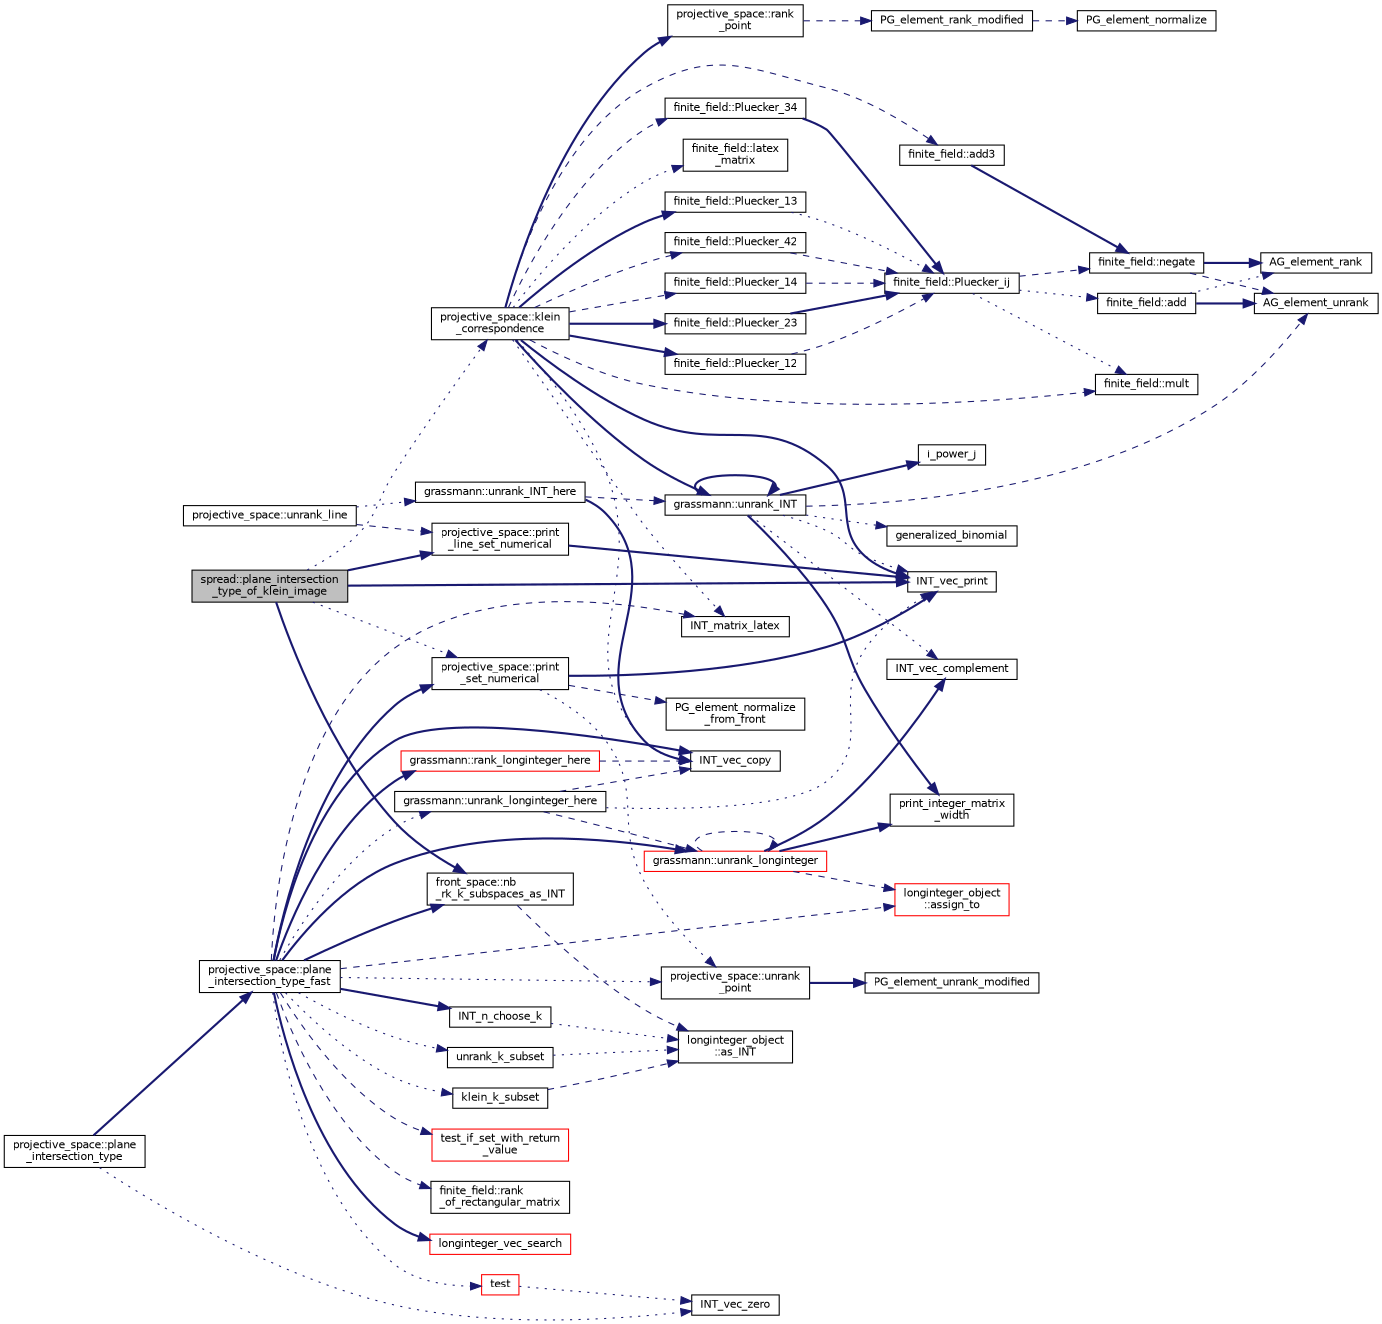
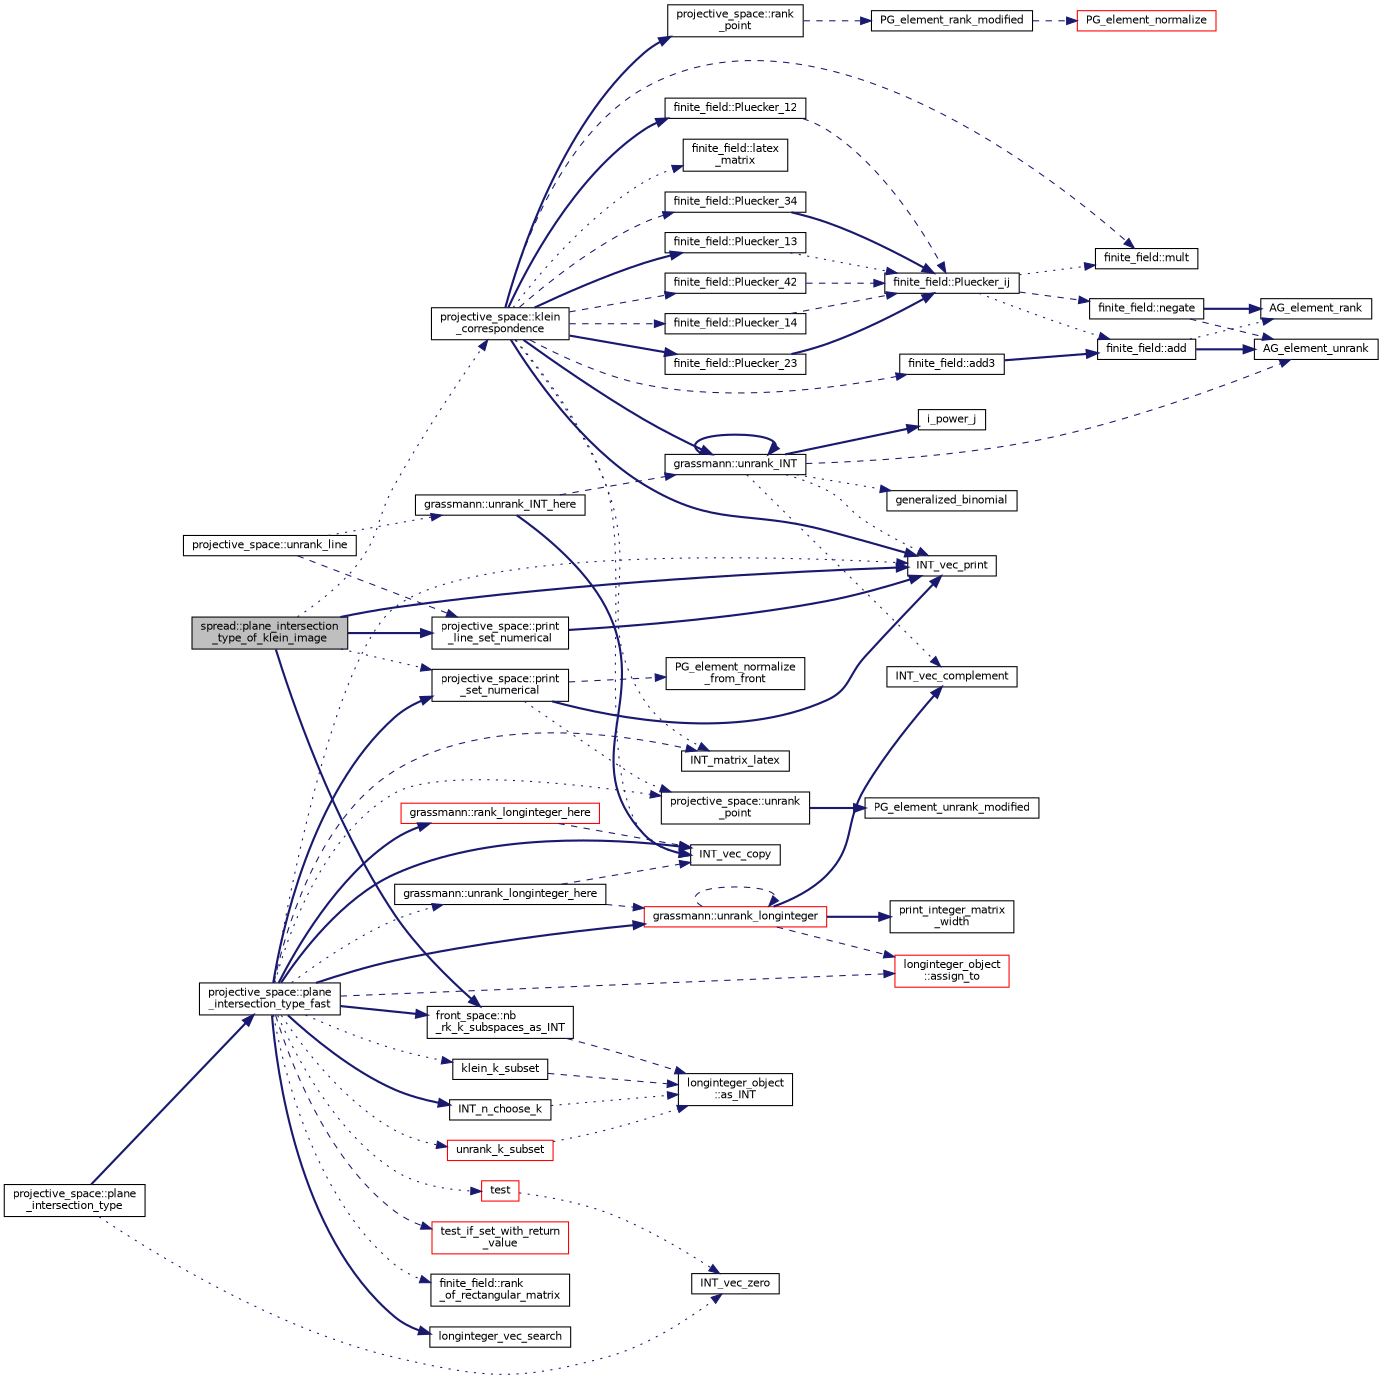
(1147, 21) -> (1147, 21)
(1045, 206) -> (1046, 357)
(849, 653) -> none
(825, 782) -> (445, 585)
(500, 1058) -> (500, 1150)
(331, 1103) -> (320, 1163)
(500, 1244) -> (500, 1337)
